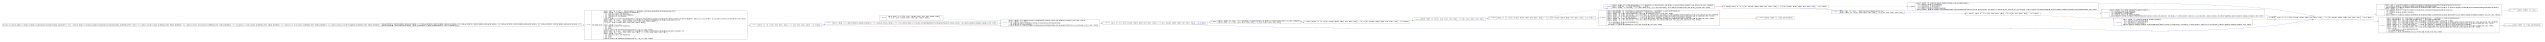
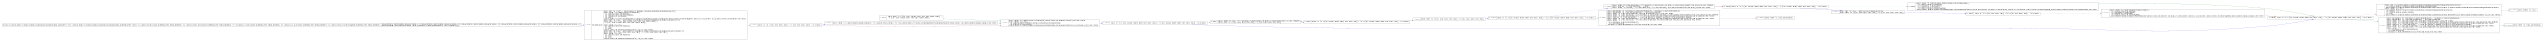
(2183, 22) -> none
